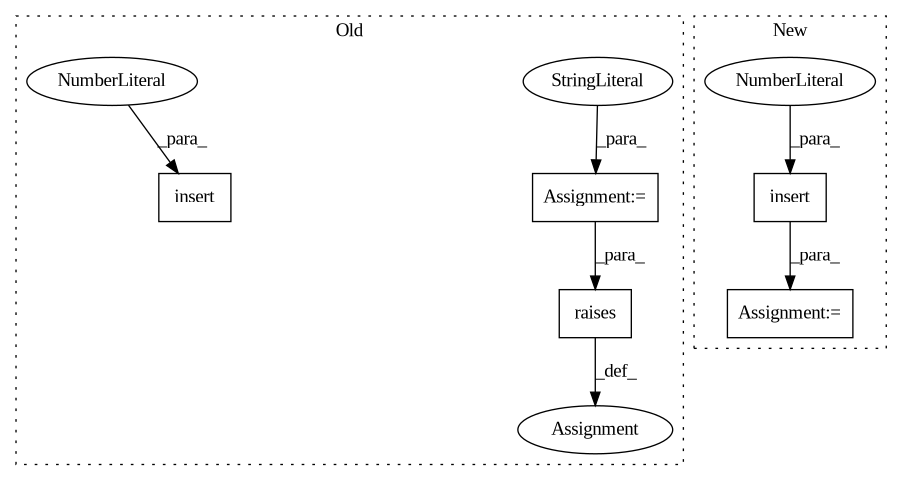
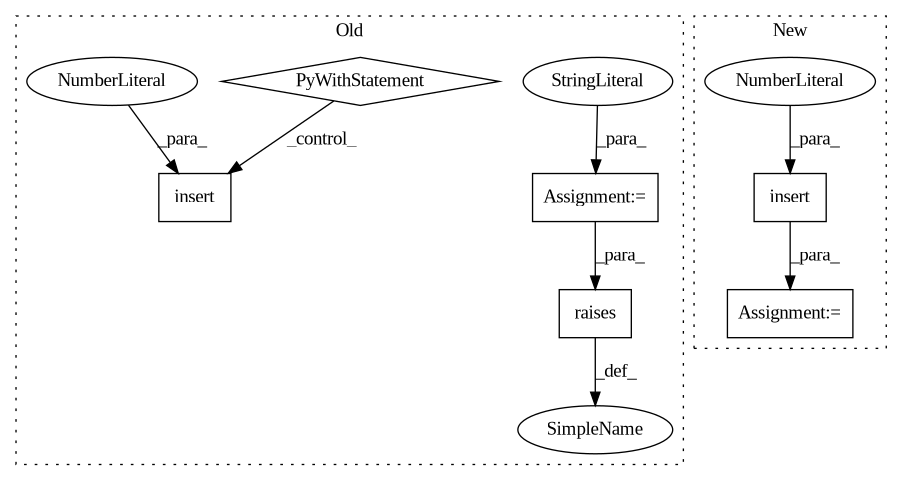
none -> (360, 81)
(595, 430) -> (595, 430)
